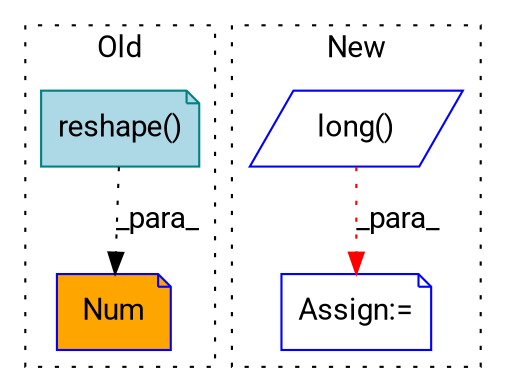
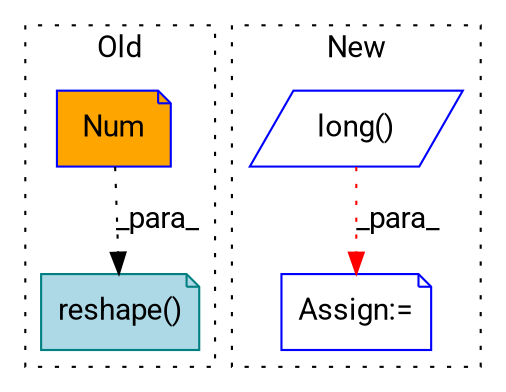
(117, 210) -> (117, 210)
